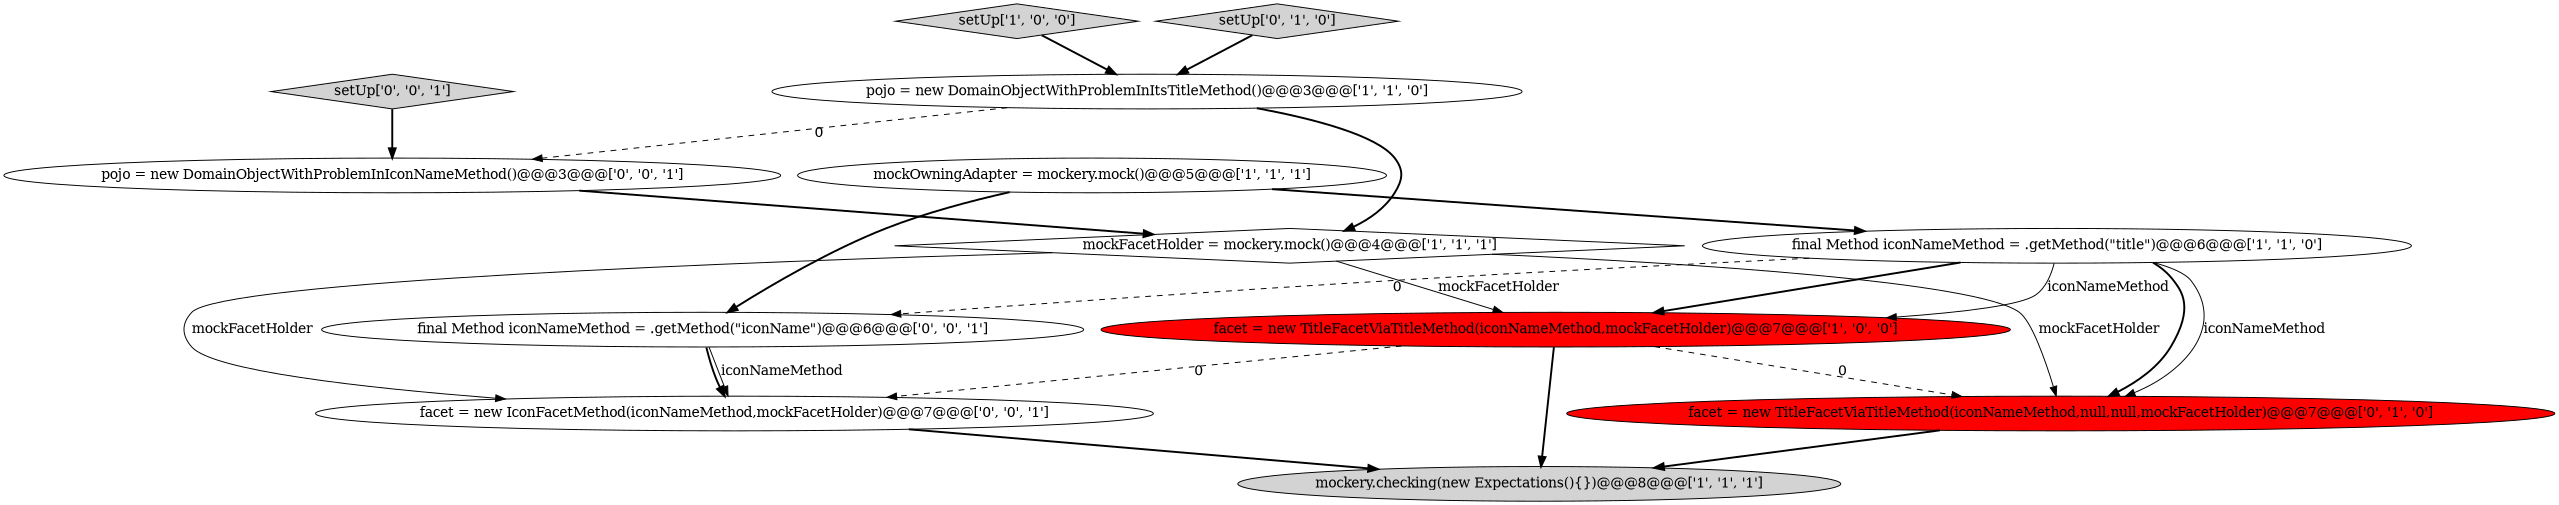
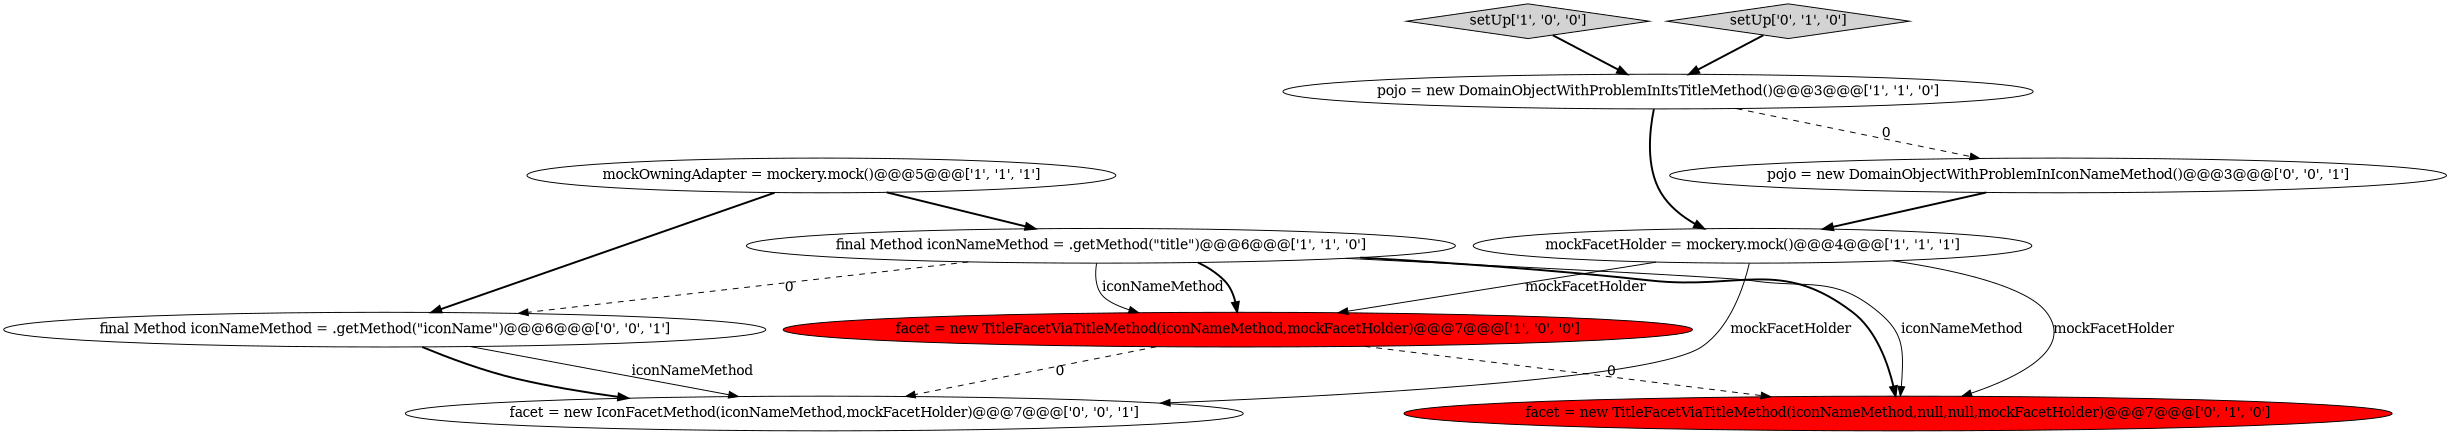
(392, 92) -> none
(1290, 246) -> (1753, 246)
(1539, 484) -> none
